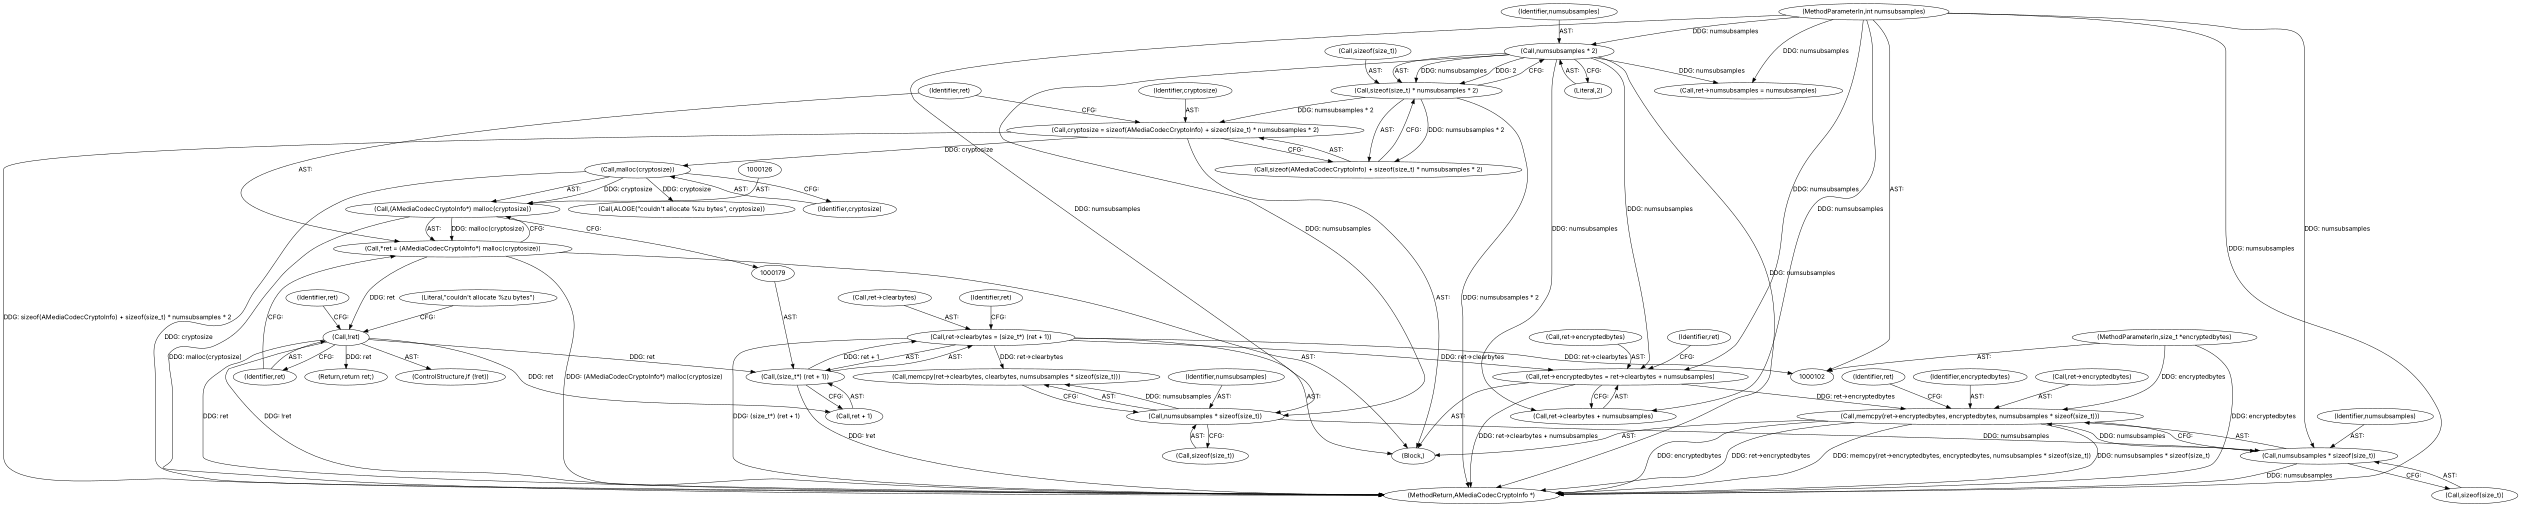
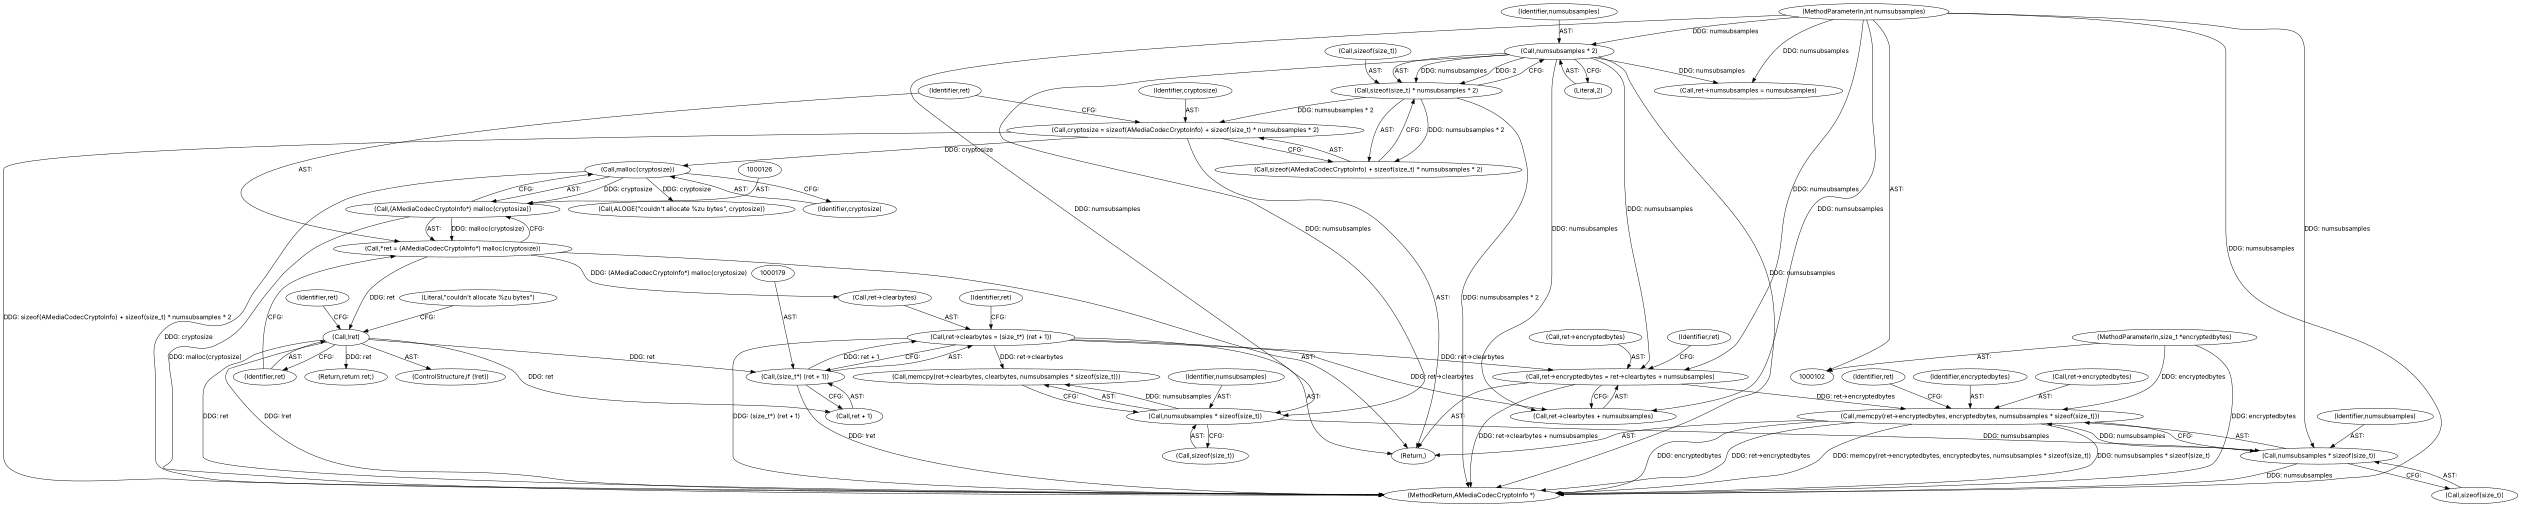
(625, 239) -> (529, 184)
(1432, 349) -> (1310, 355)
(914, 357) -> (914, 357)
(1413, 456) -> (1413, 456)
(847, 483) -> (678, 292)
